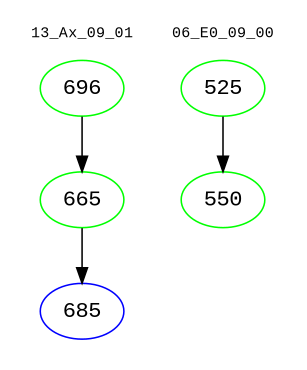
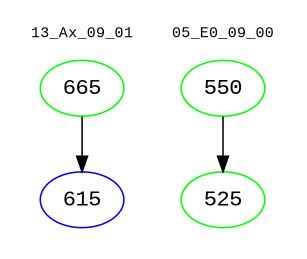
(224, 33) -> (224, 33)
(82, 88) -> none
(223, 136) -> (223, 136)
(82, 311) -> (82, 200)
